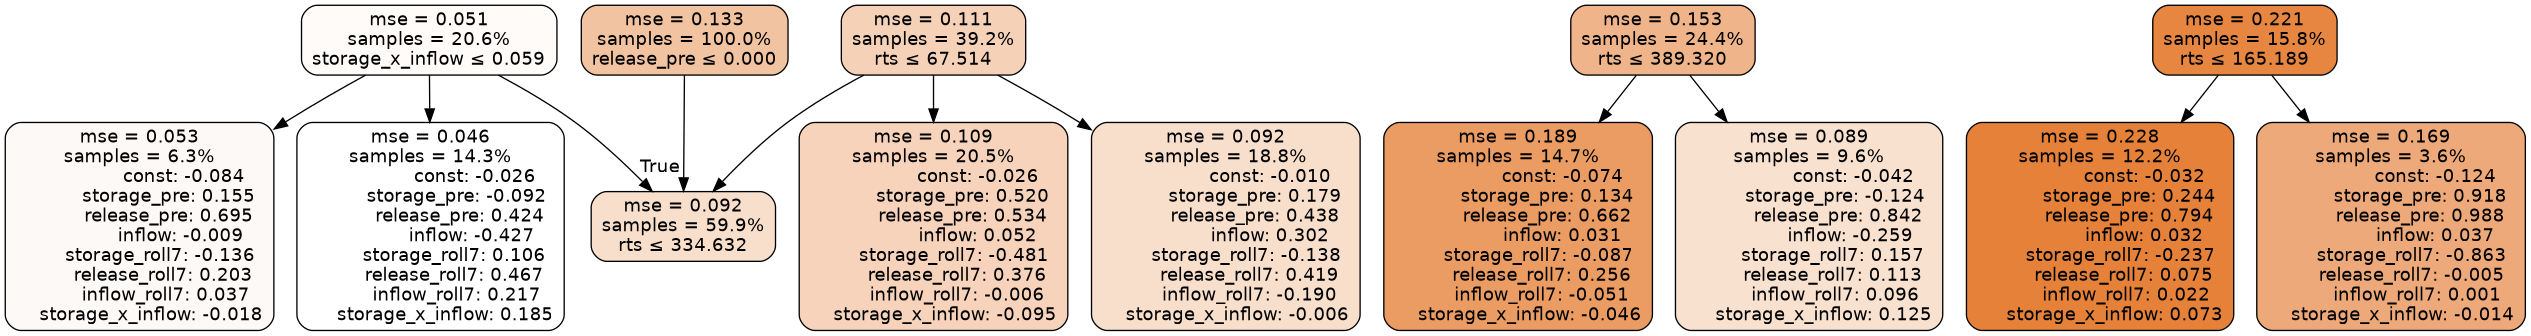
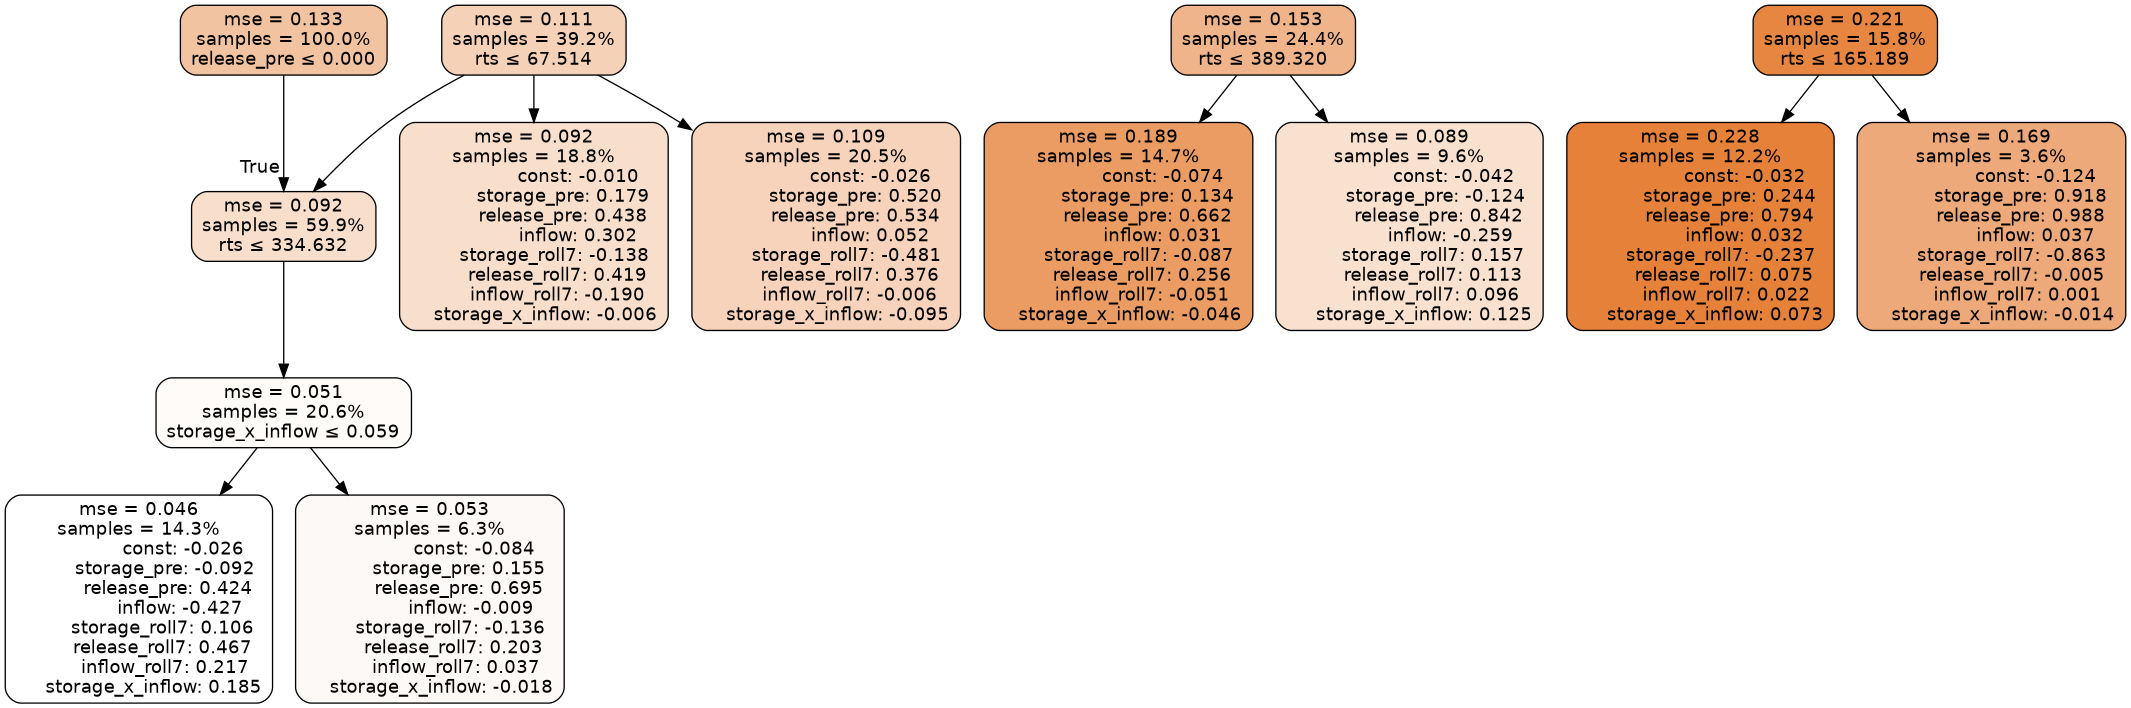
(575, 122) -> (284, 313)
